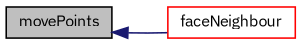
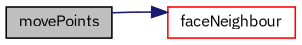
(148, 33) -> (132, 12)
